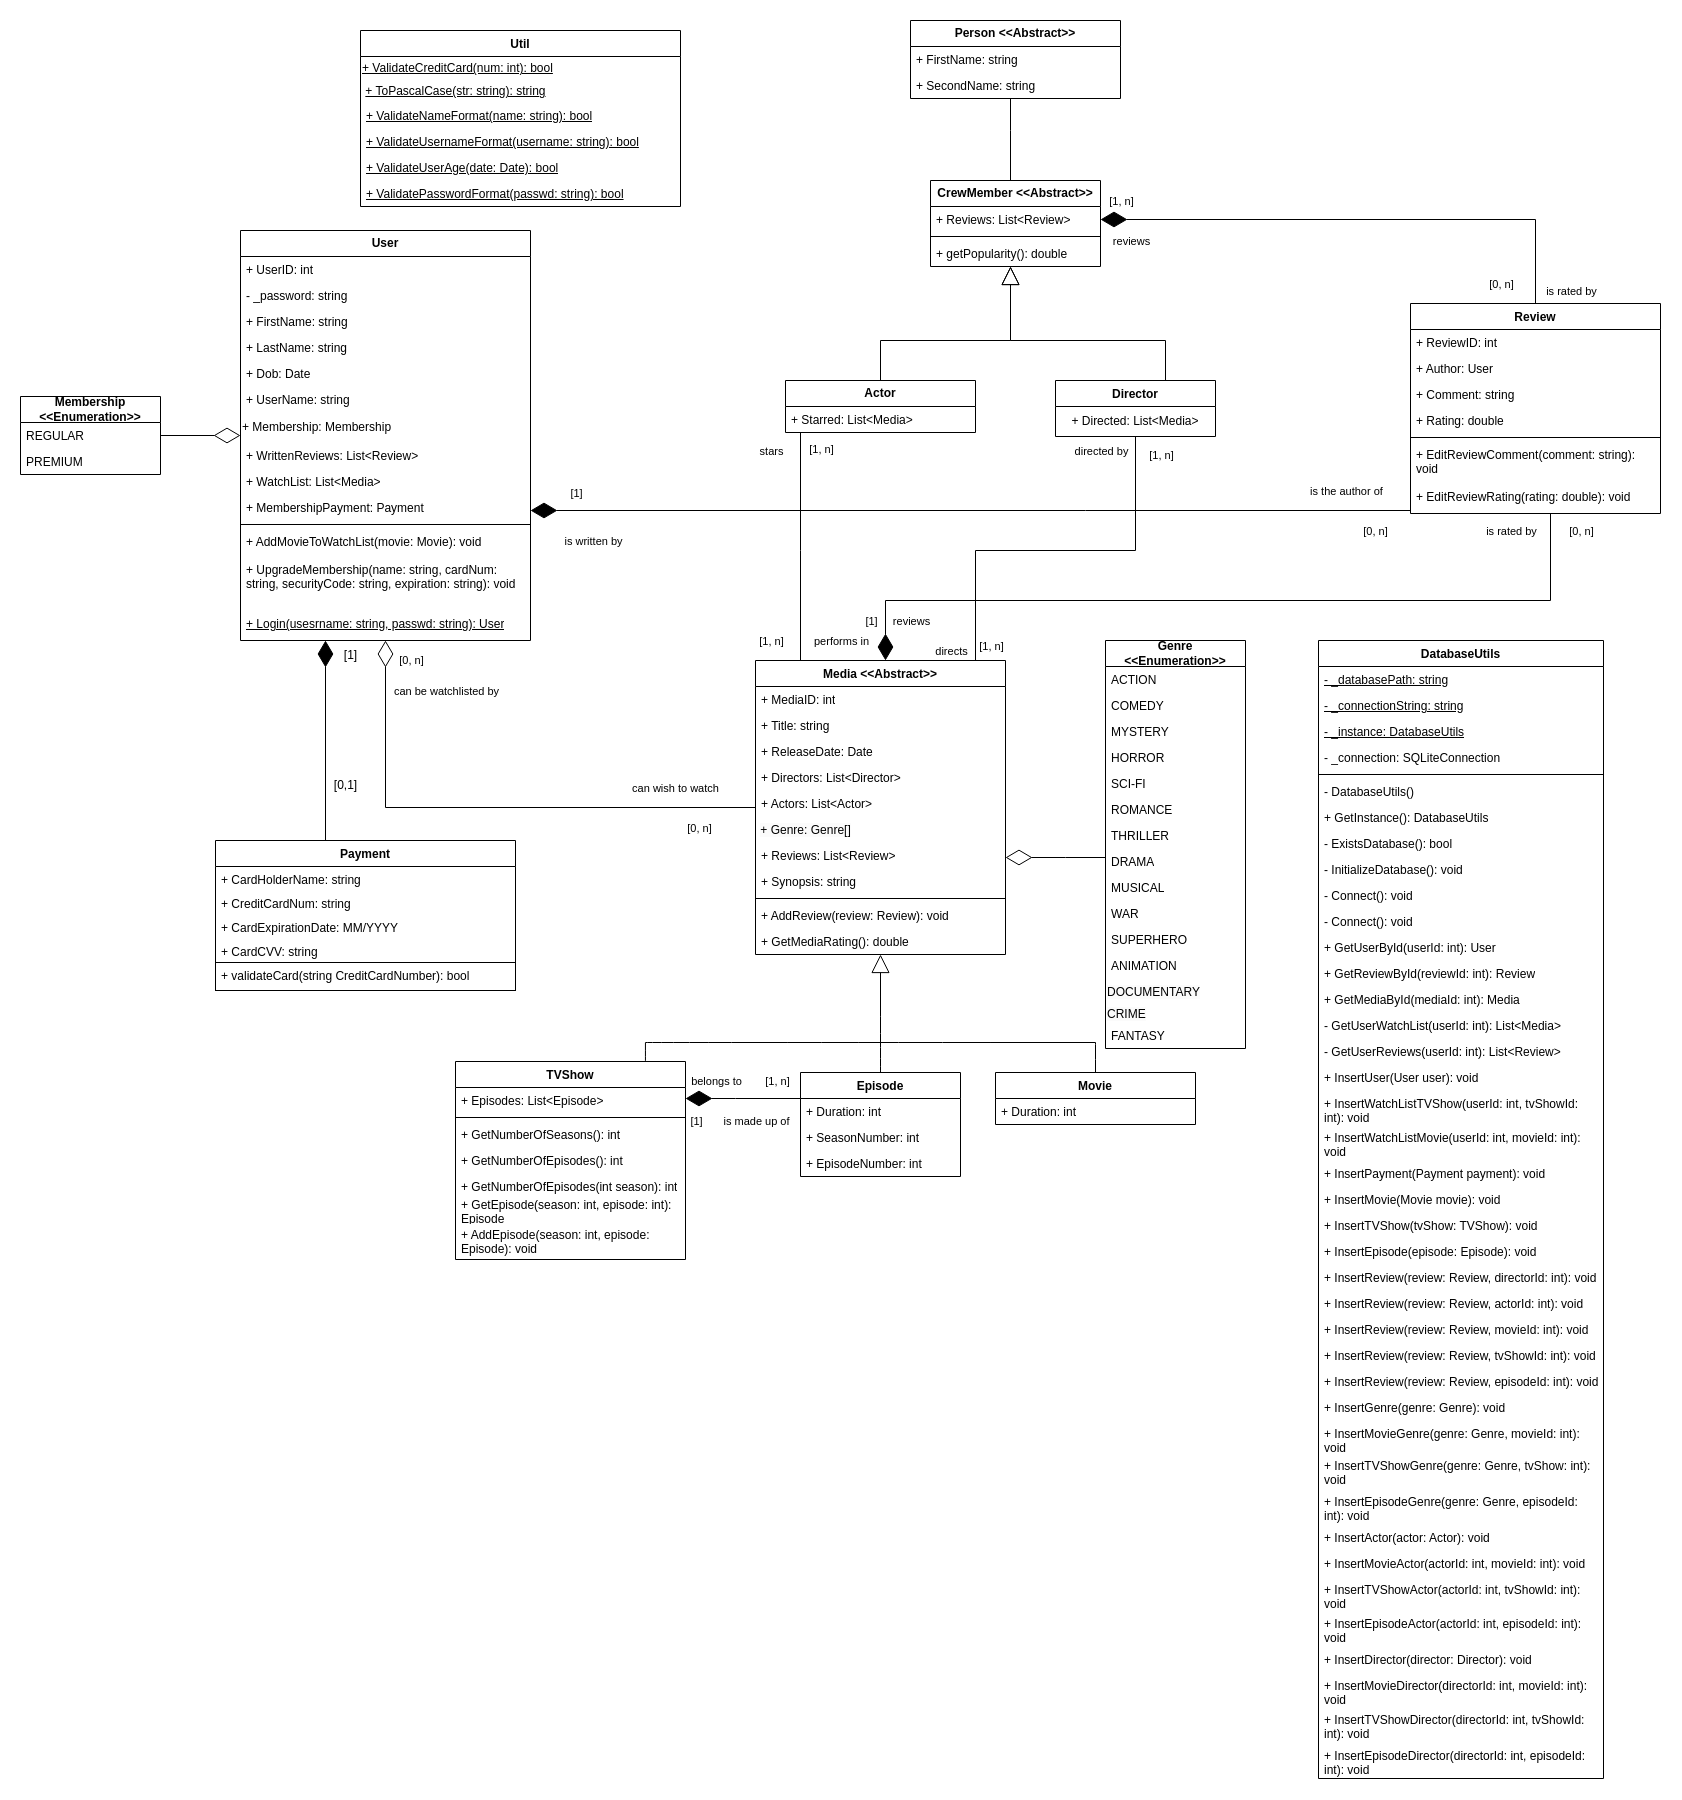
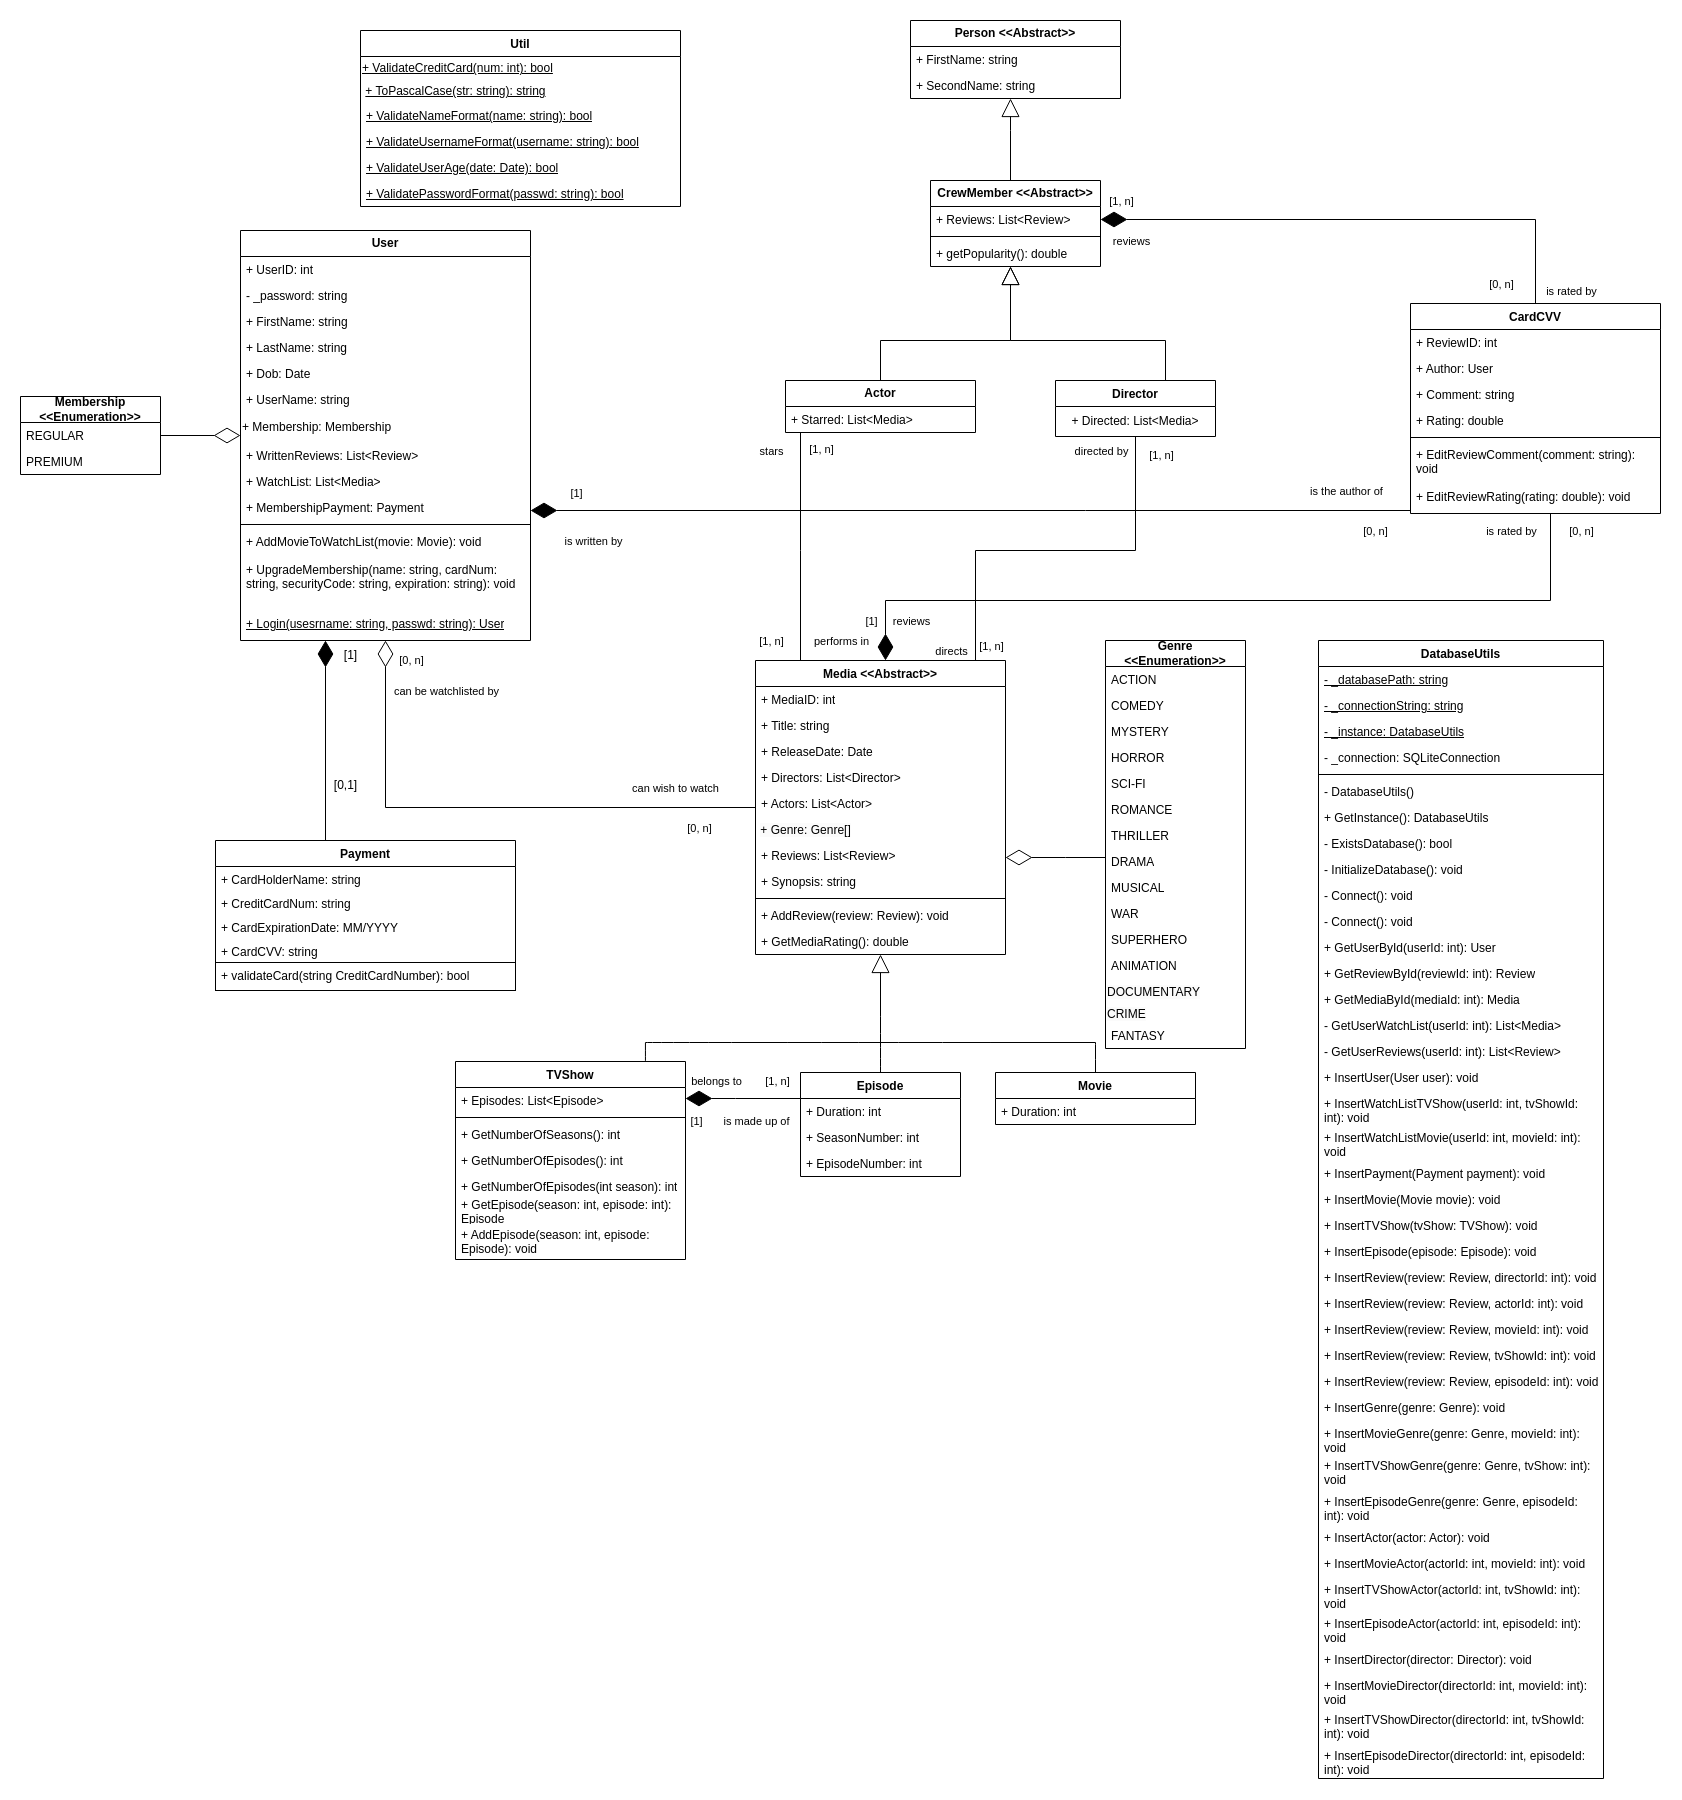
(1011, 110) -> (1011, 118)
(1536, 318) -> (1536, 318)
